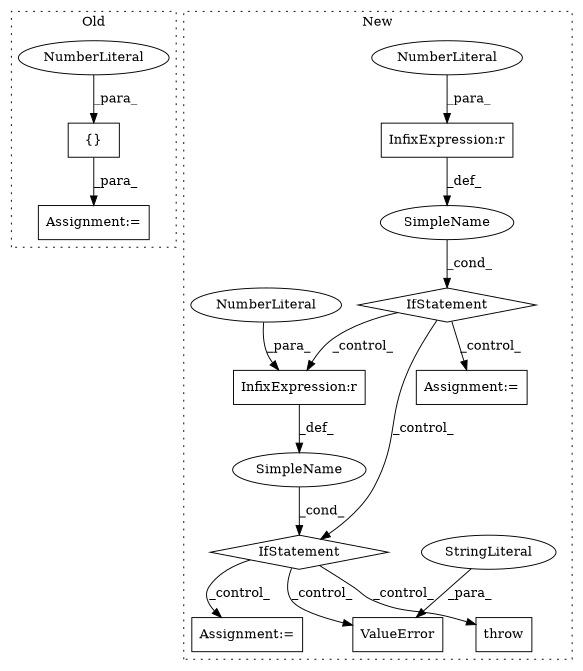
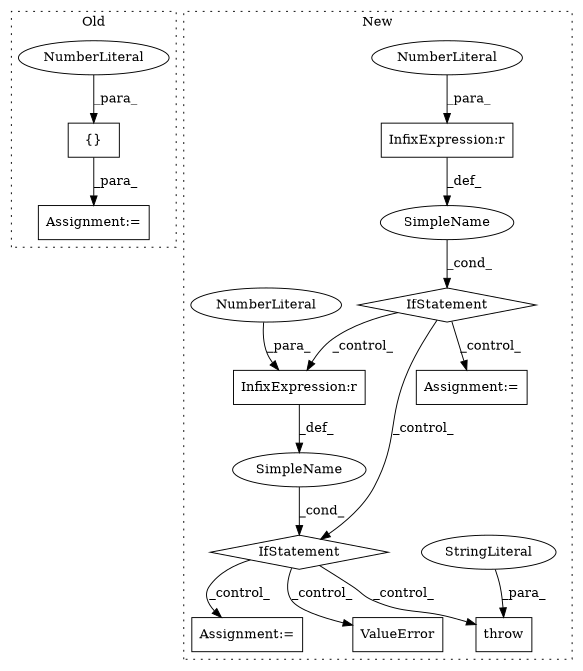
(447, 590) -> (501, 588)
